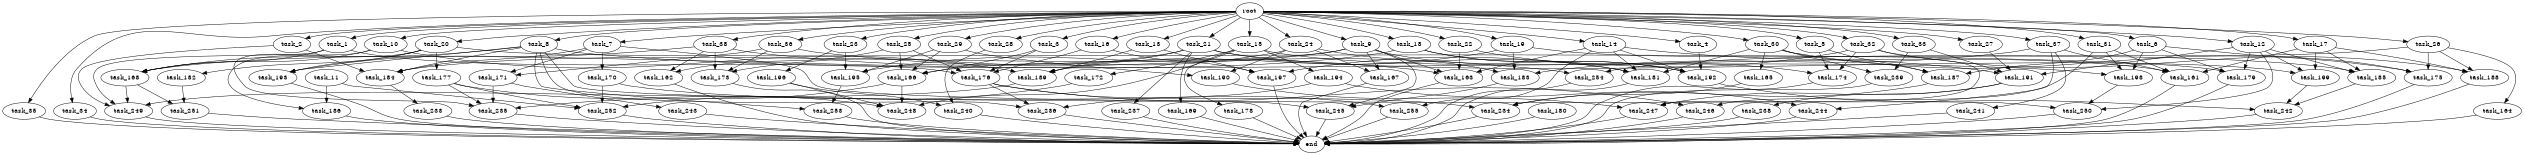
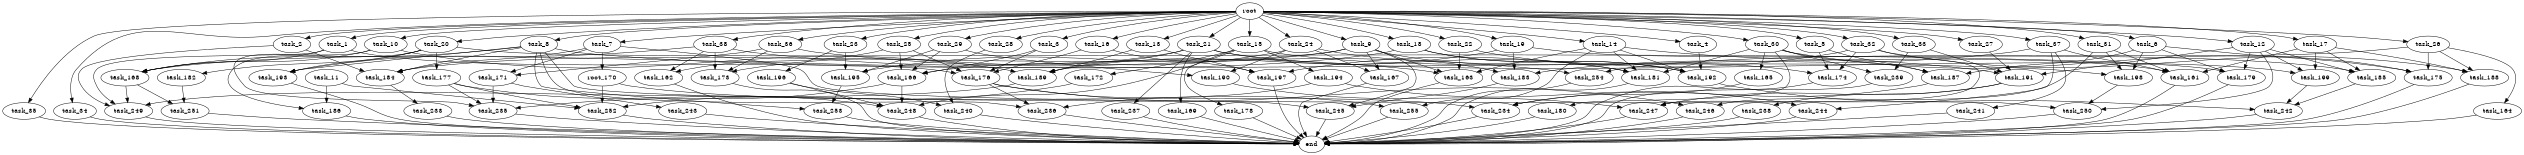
(602, 78) -> (602, 78)
none -> (1701, 99)
none -> (1106, 138)
